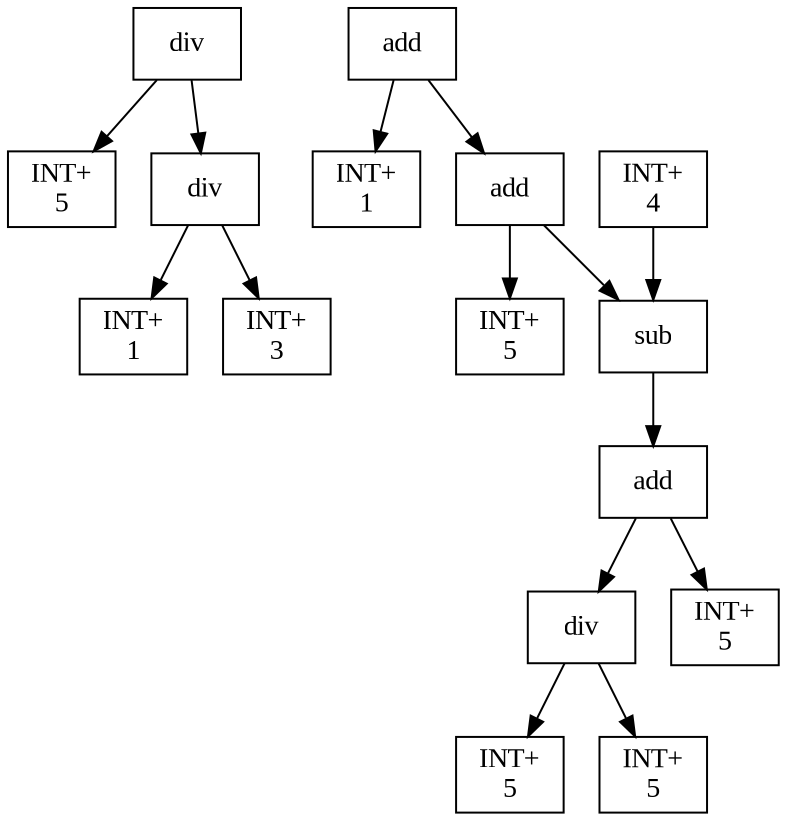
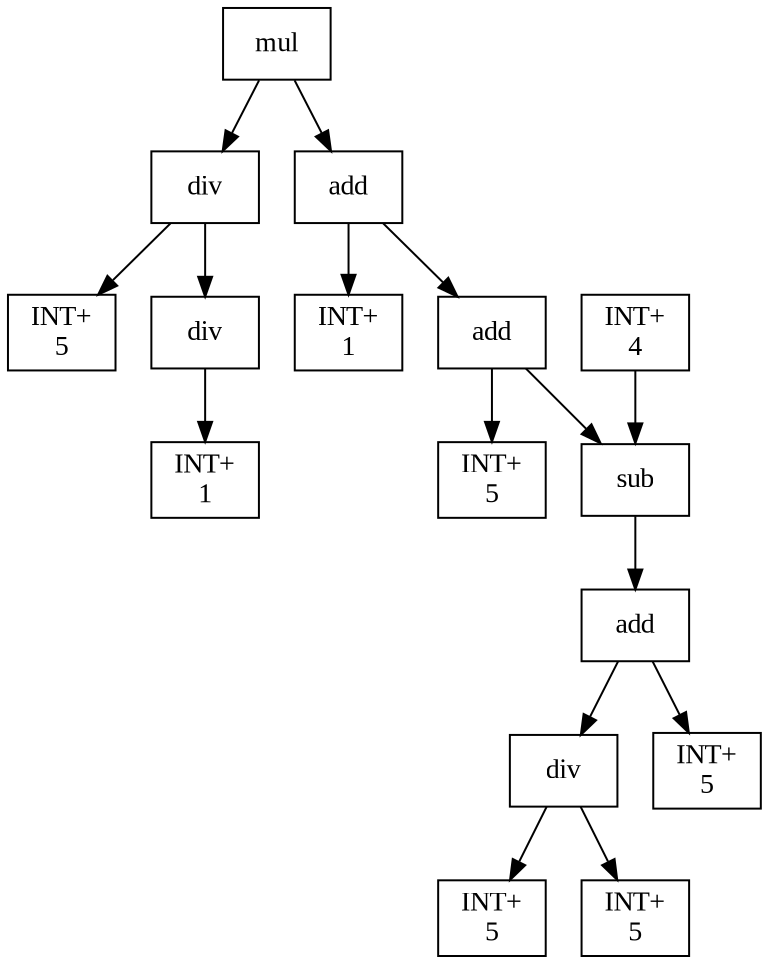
none -> (277, 44)
(277, 337) -> none
